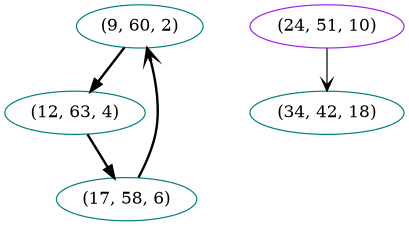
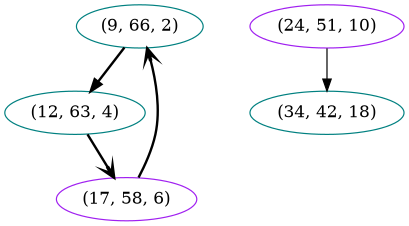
(140, 26) -> (140, 26)
(327, 64) -> (327, 64)
(98, 151) -> (98, 151)
(127, 199) -> (127, 199)
